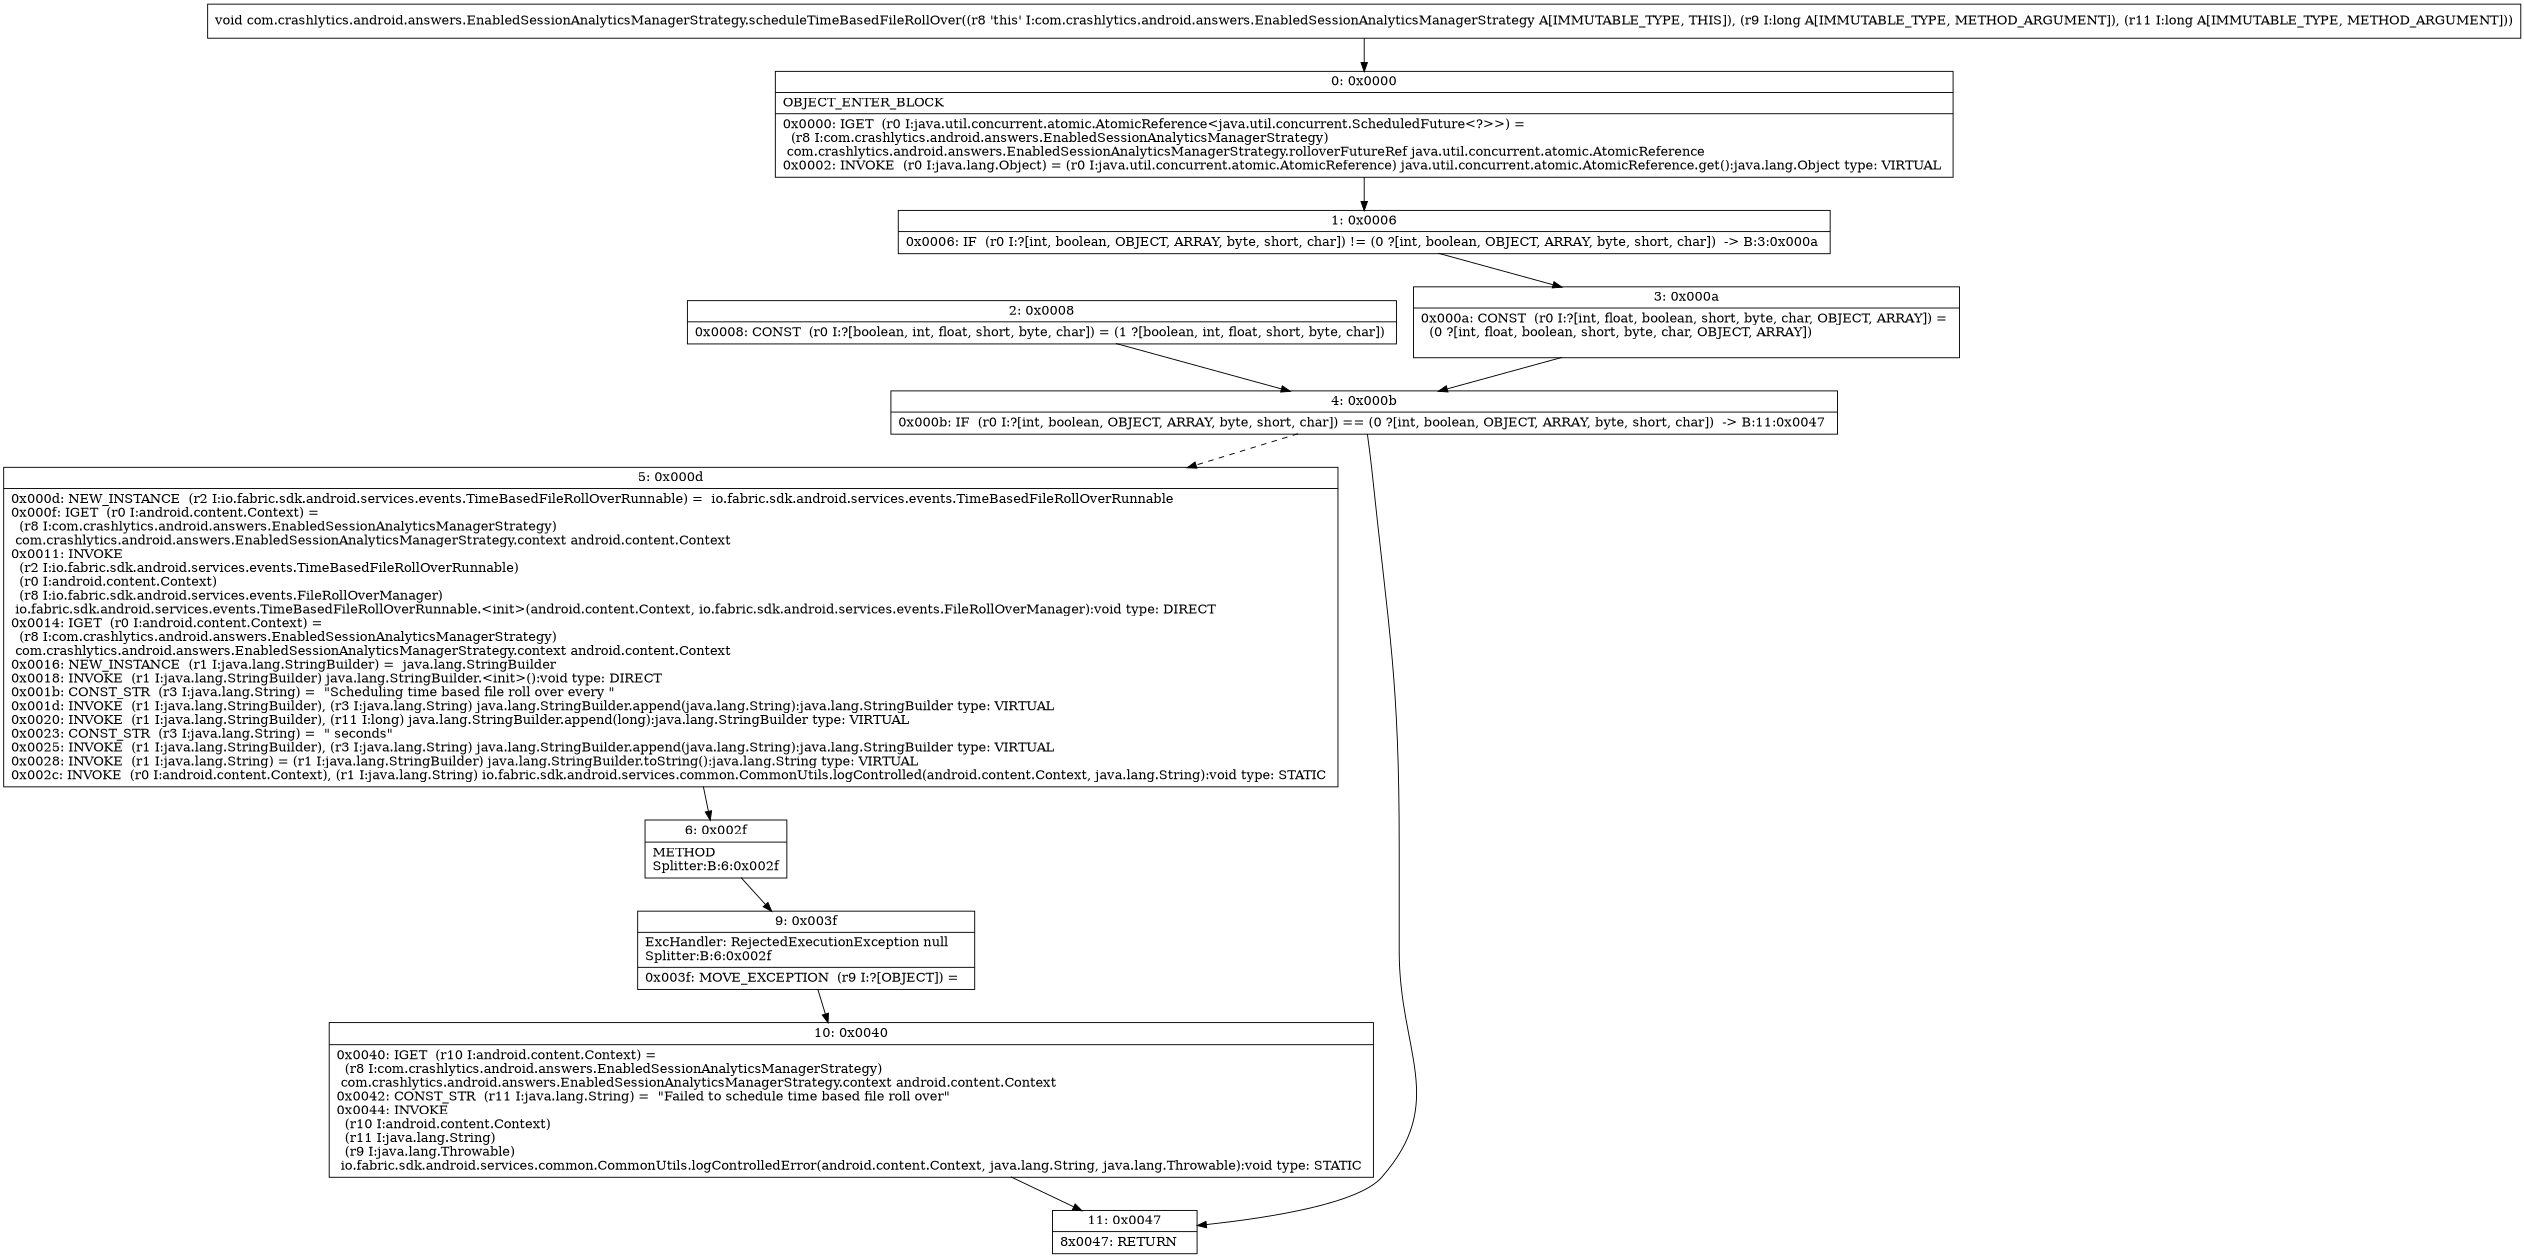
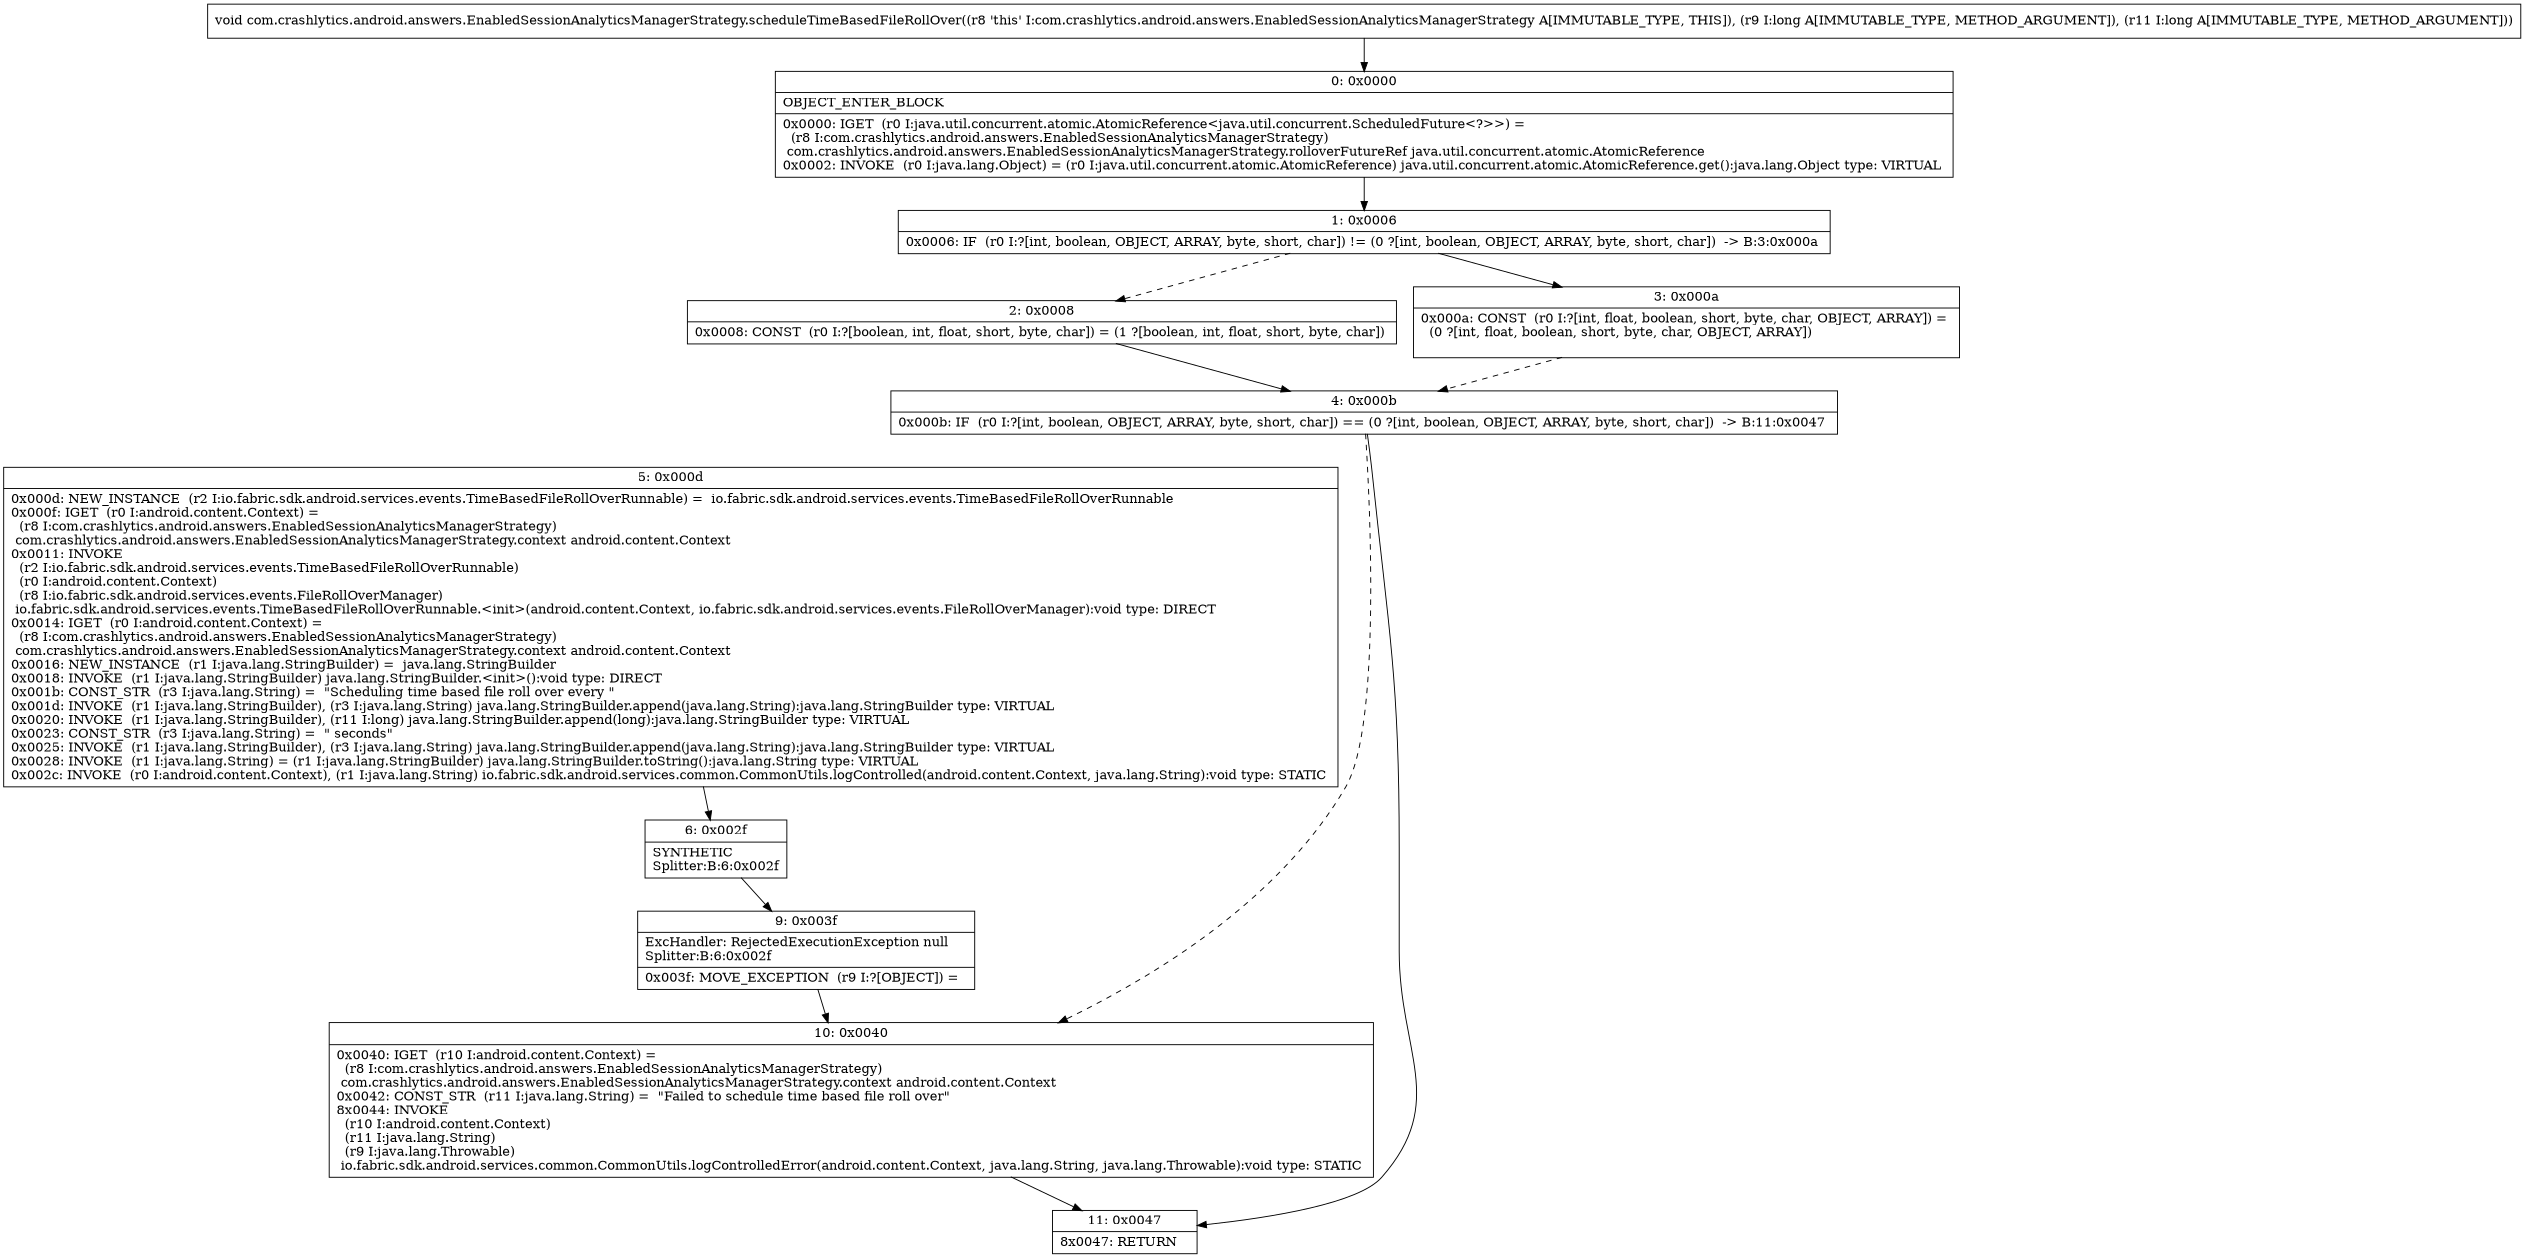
none -> (1208, 276)
(1505, 373) -> (1505, 373)
(1247, 449) -> (1342, 792)
(684, 853) -> (693, 853)
(397, 1111) -> (397, 1111)
